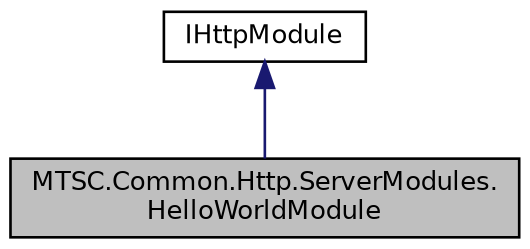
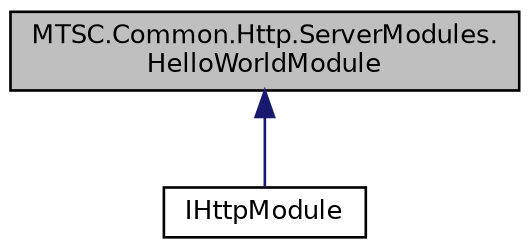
(265, 124) -> (265, 152)
